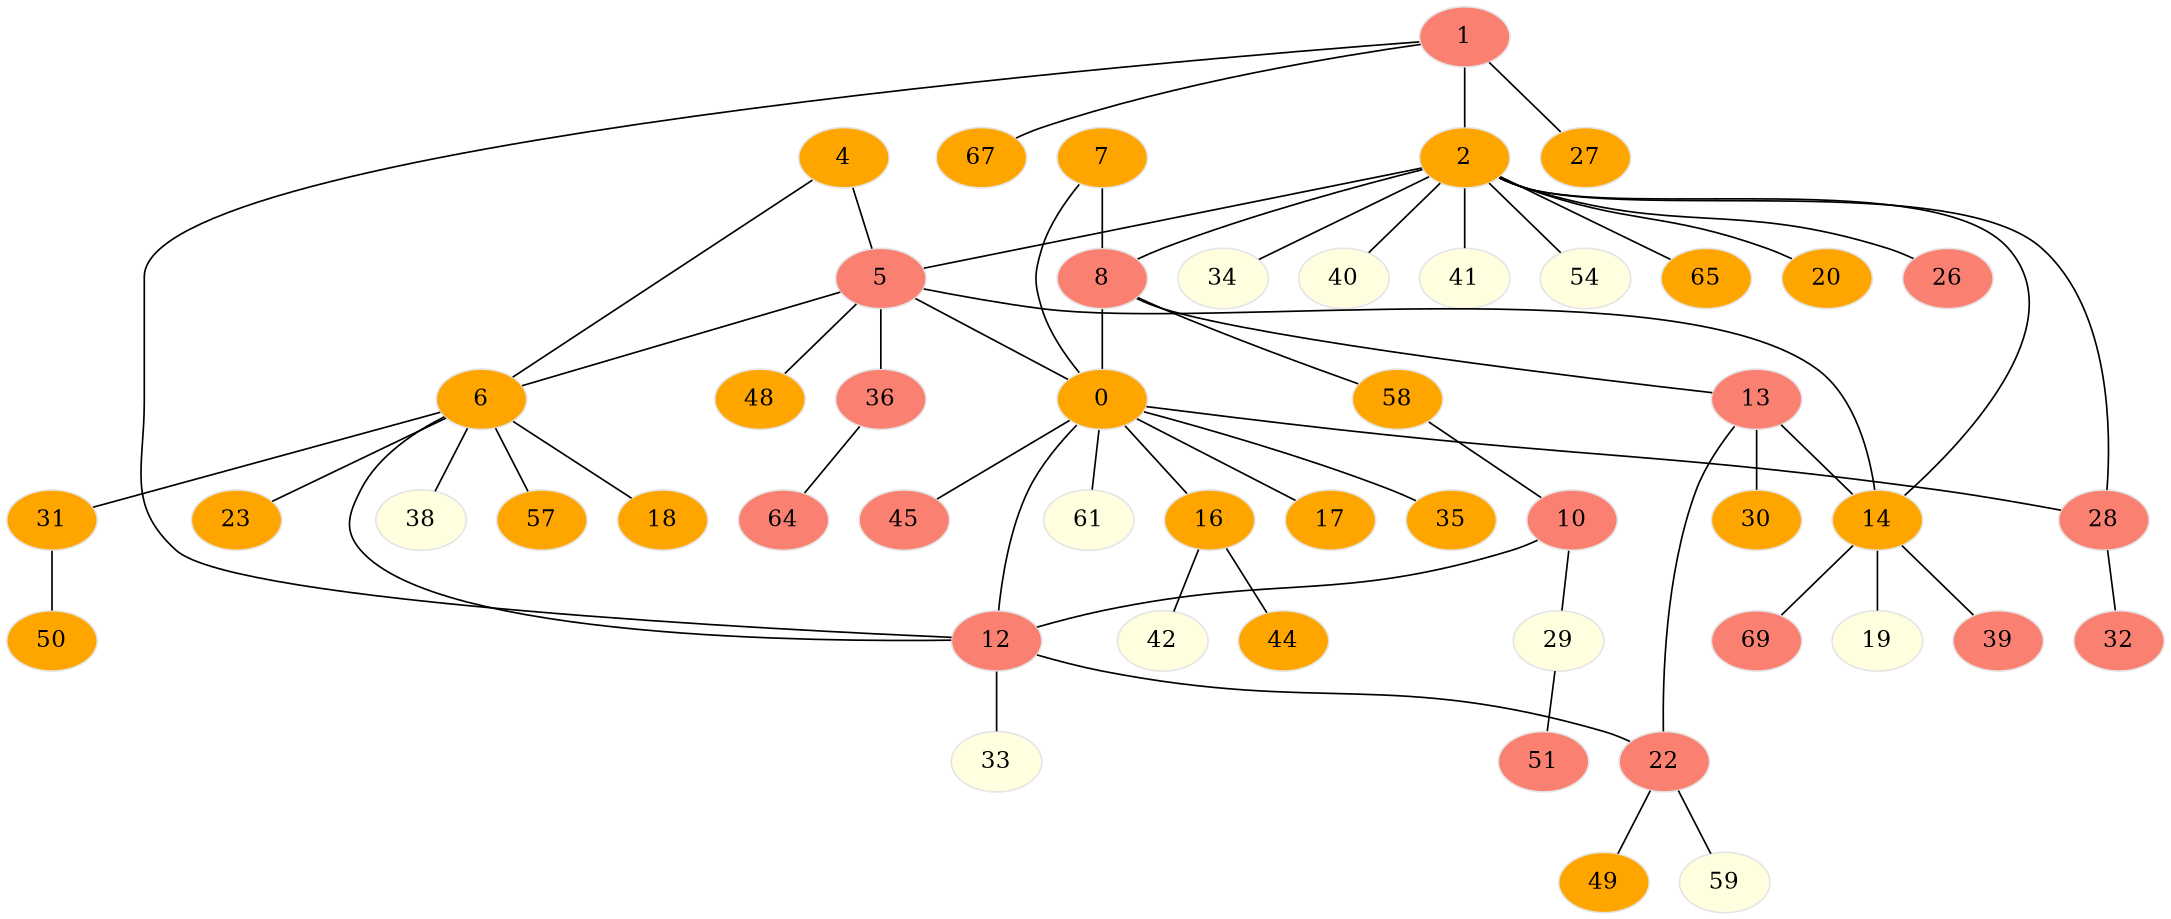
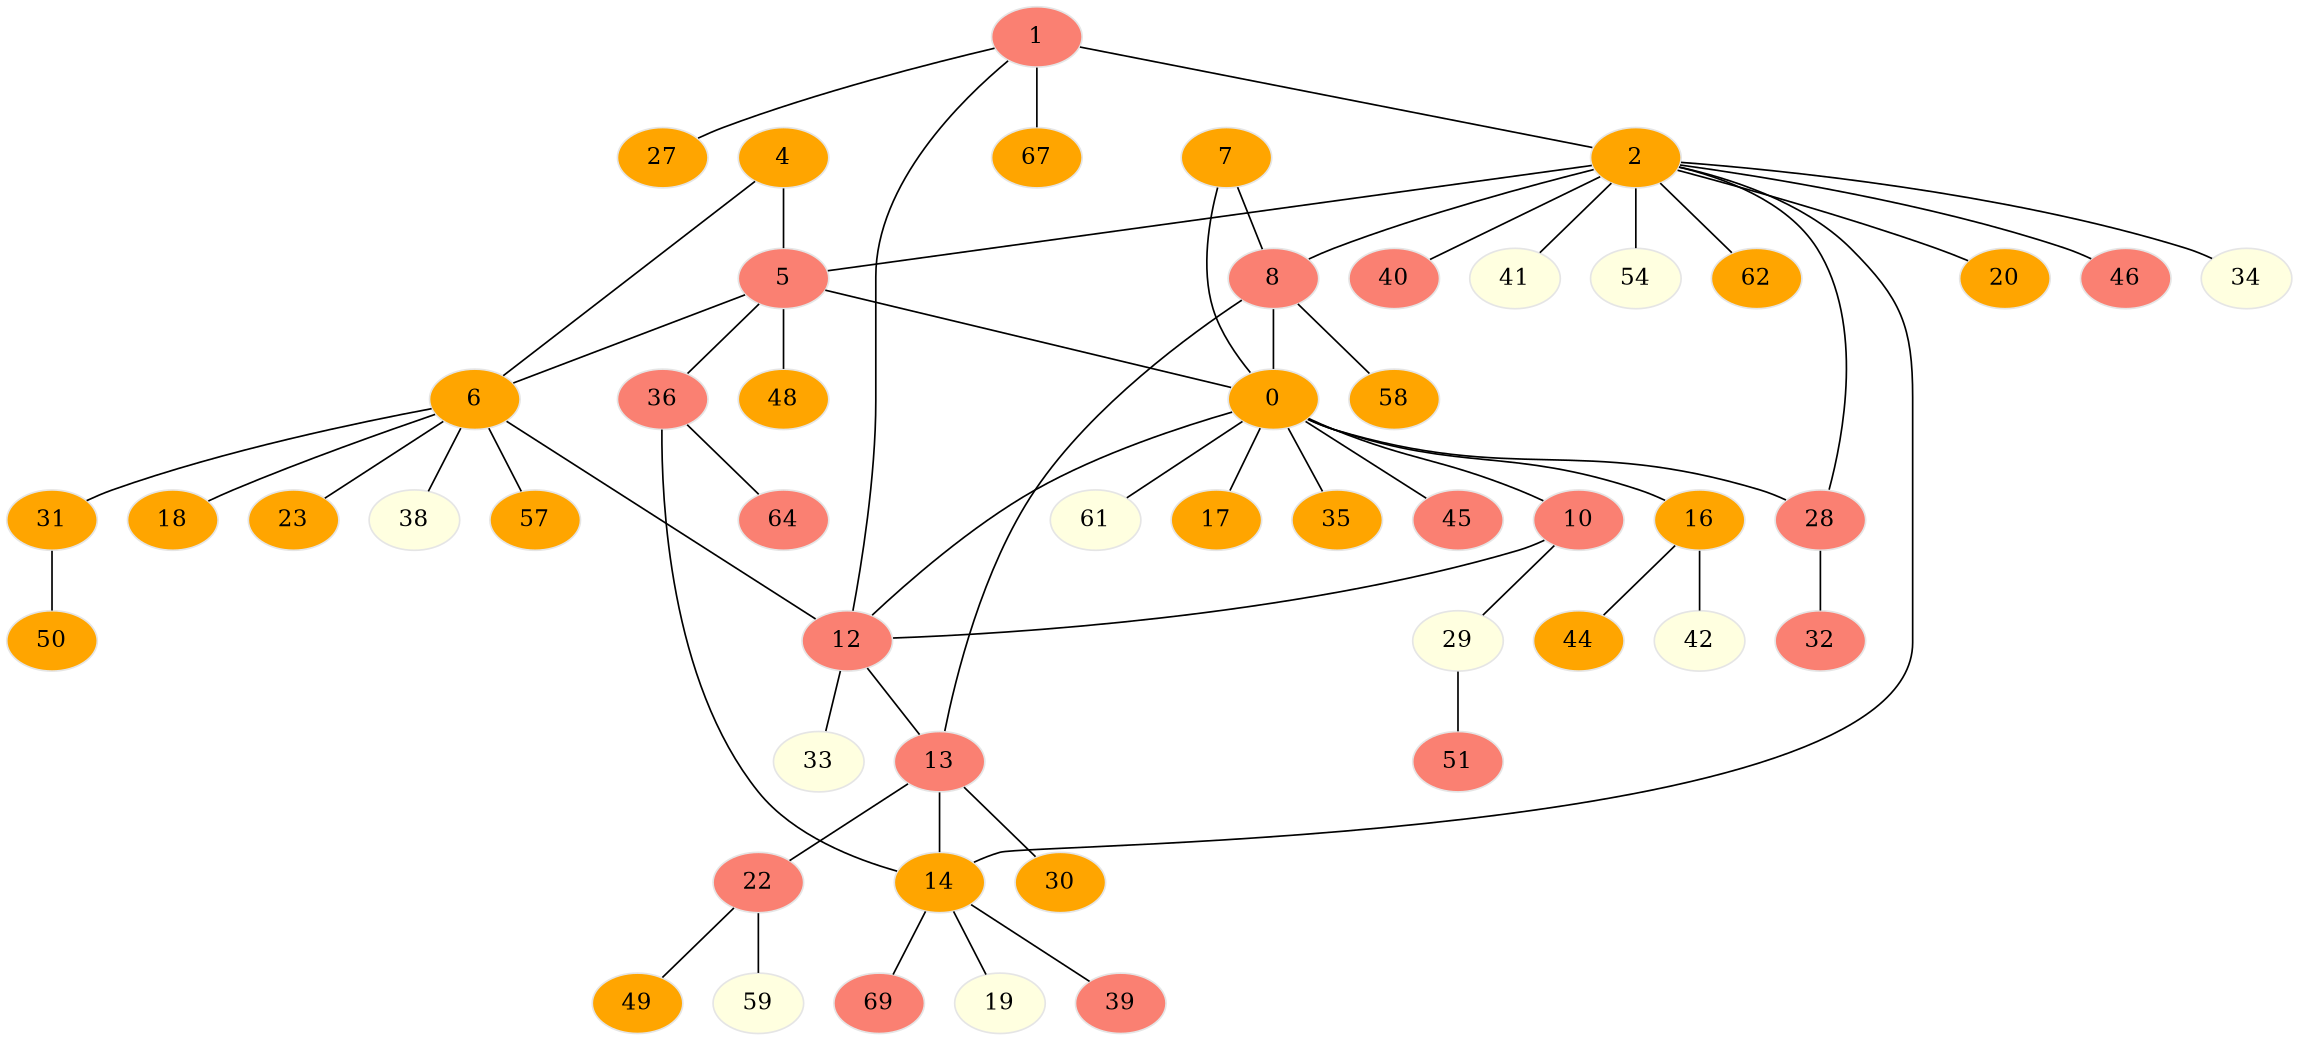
(1344, 279) -> (1394, 279)
(1706, 279) -> (1757, 279)
(1948, 279) -> (2126, 279)
(1443, 309) -> (705, 696)
(1485, 460) -> (1450, 466)
(1334, 694) -> (893, 701)
